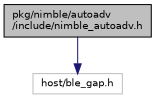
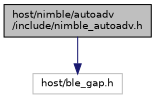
(78, 21) -> (78, 21)
